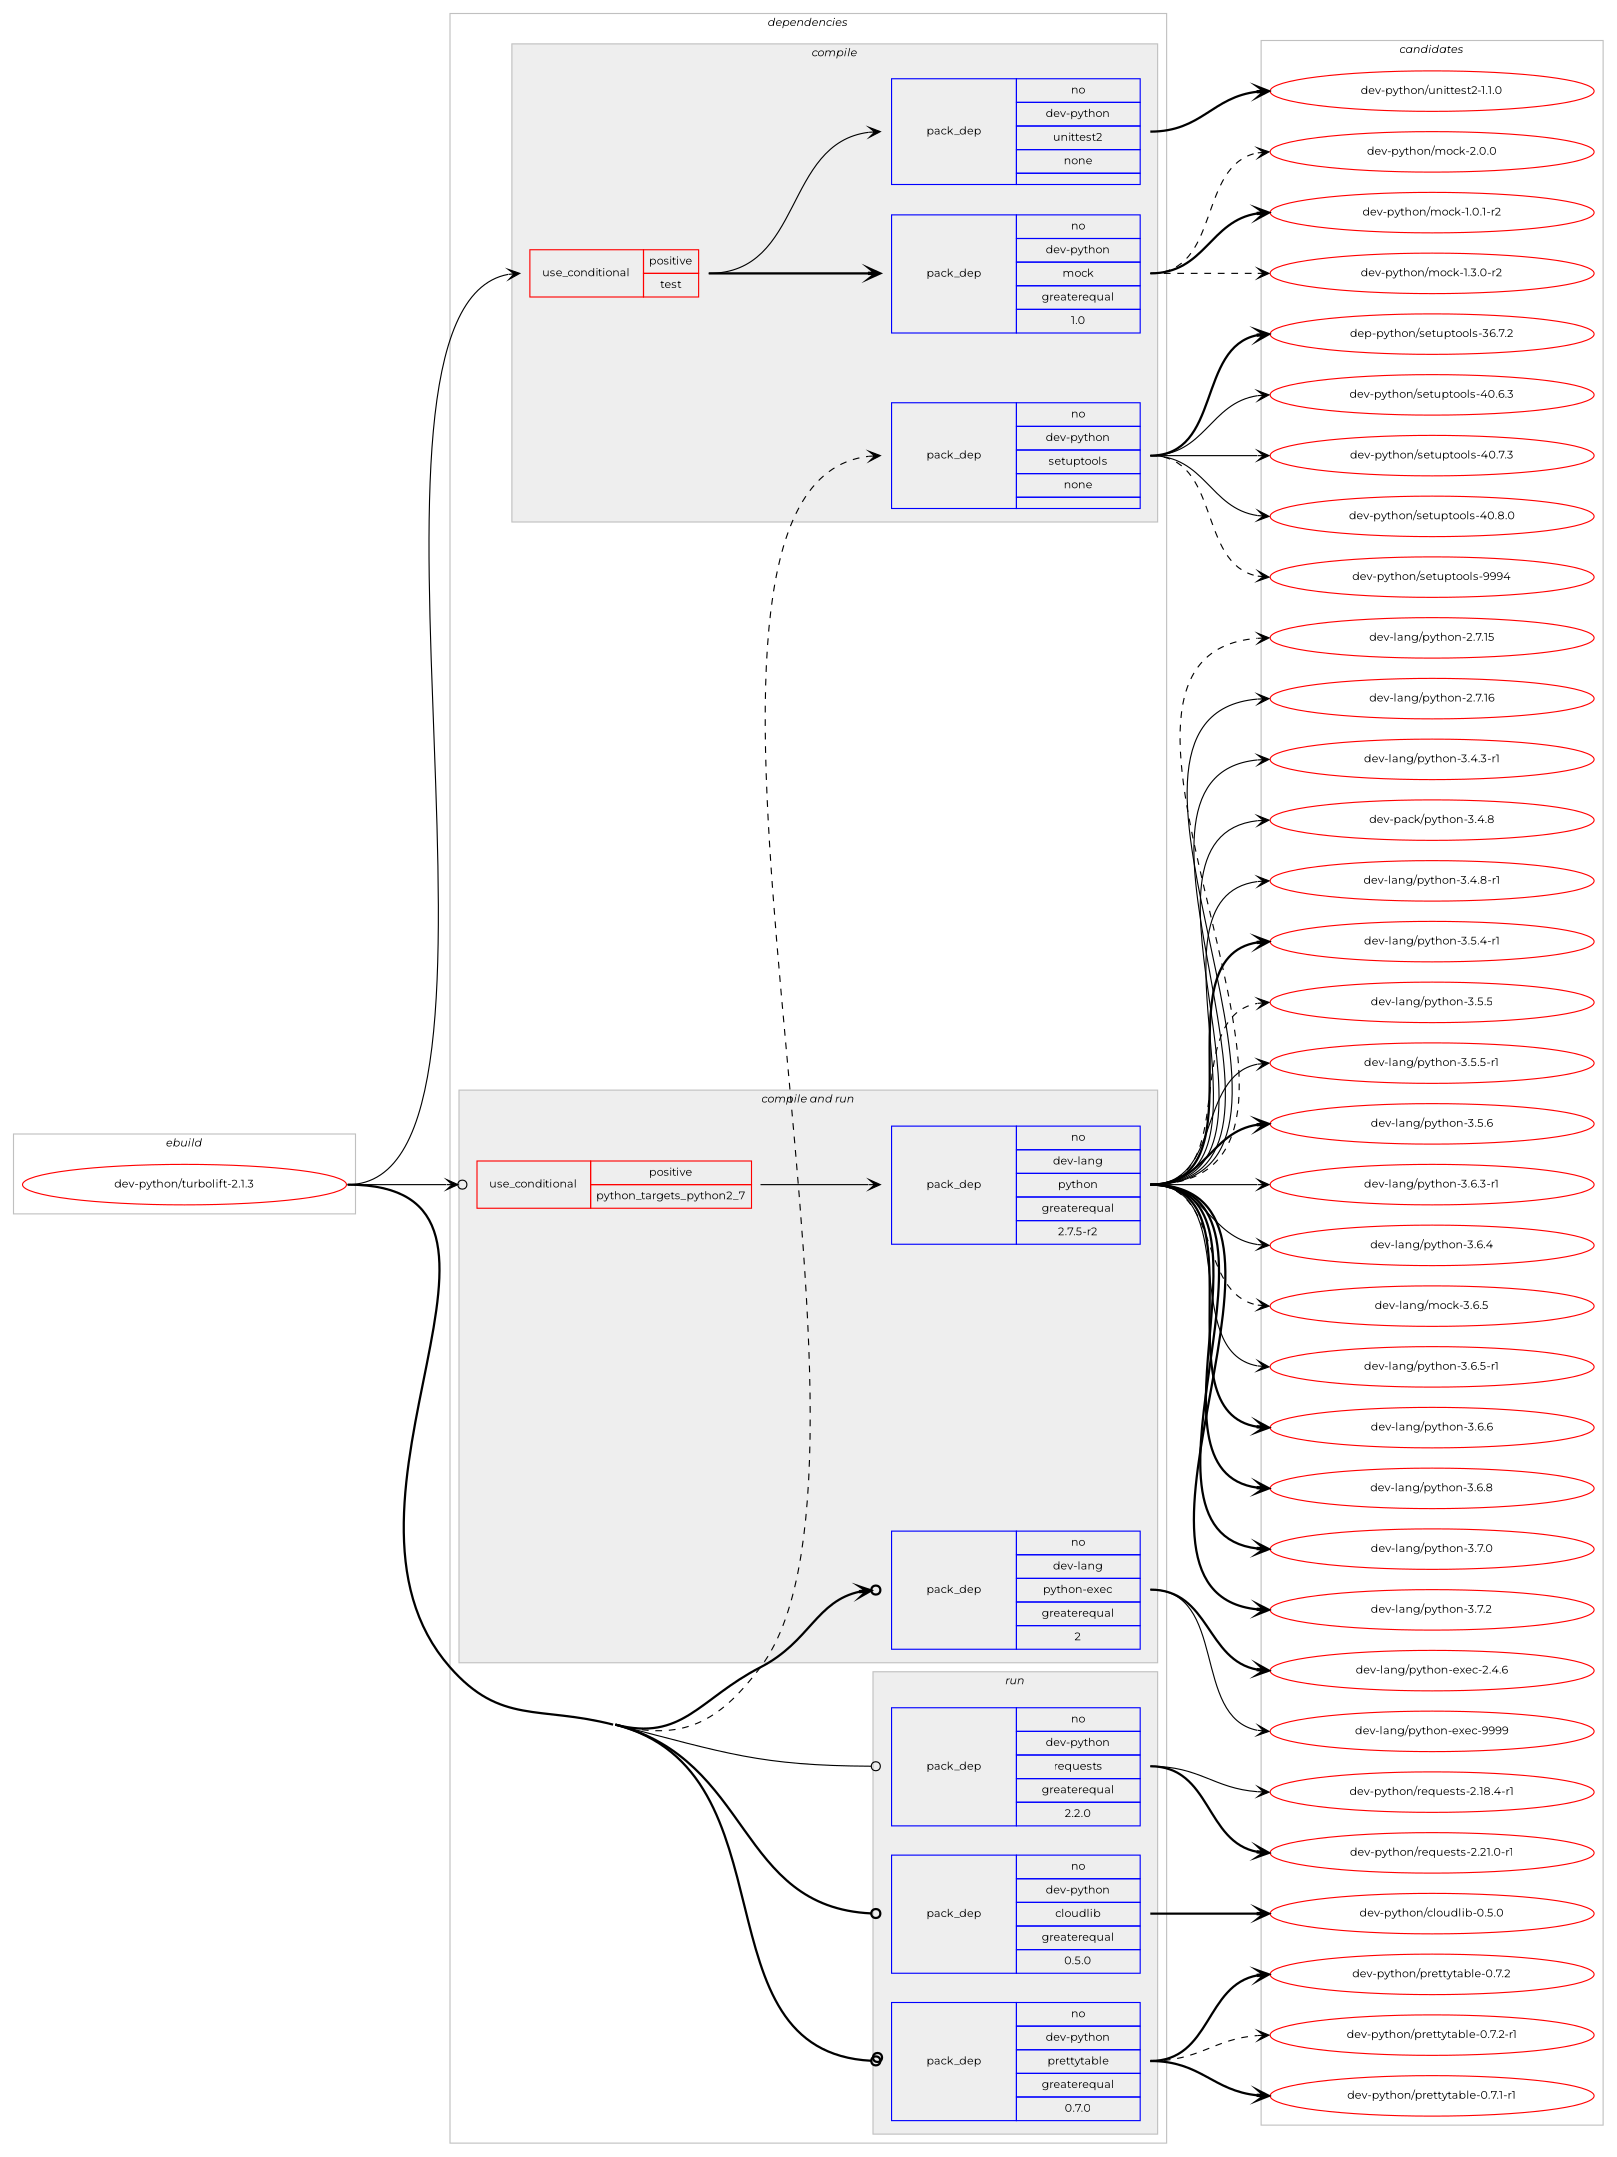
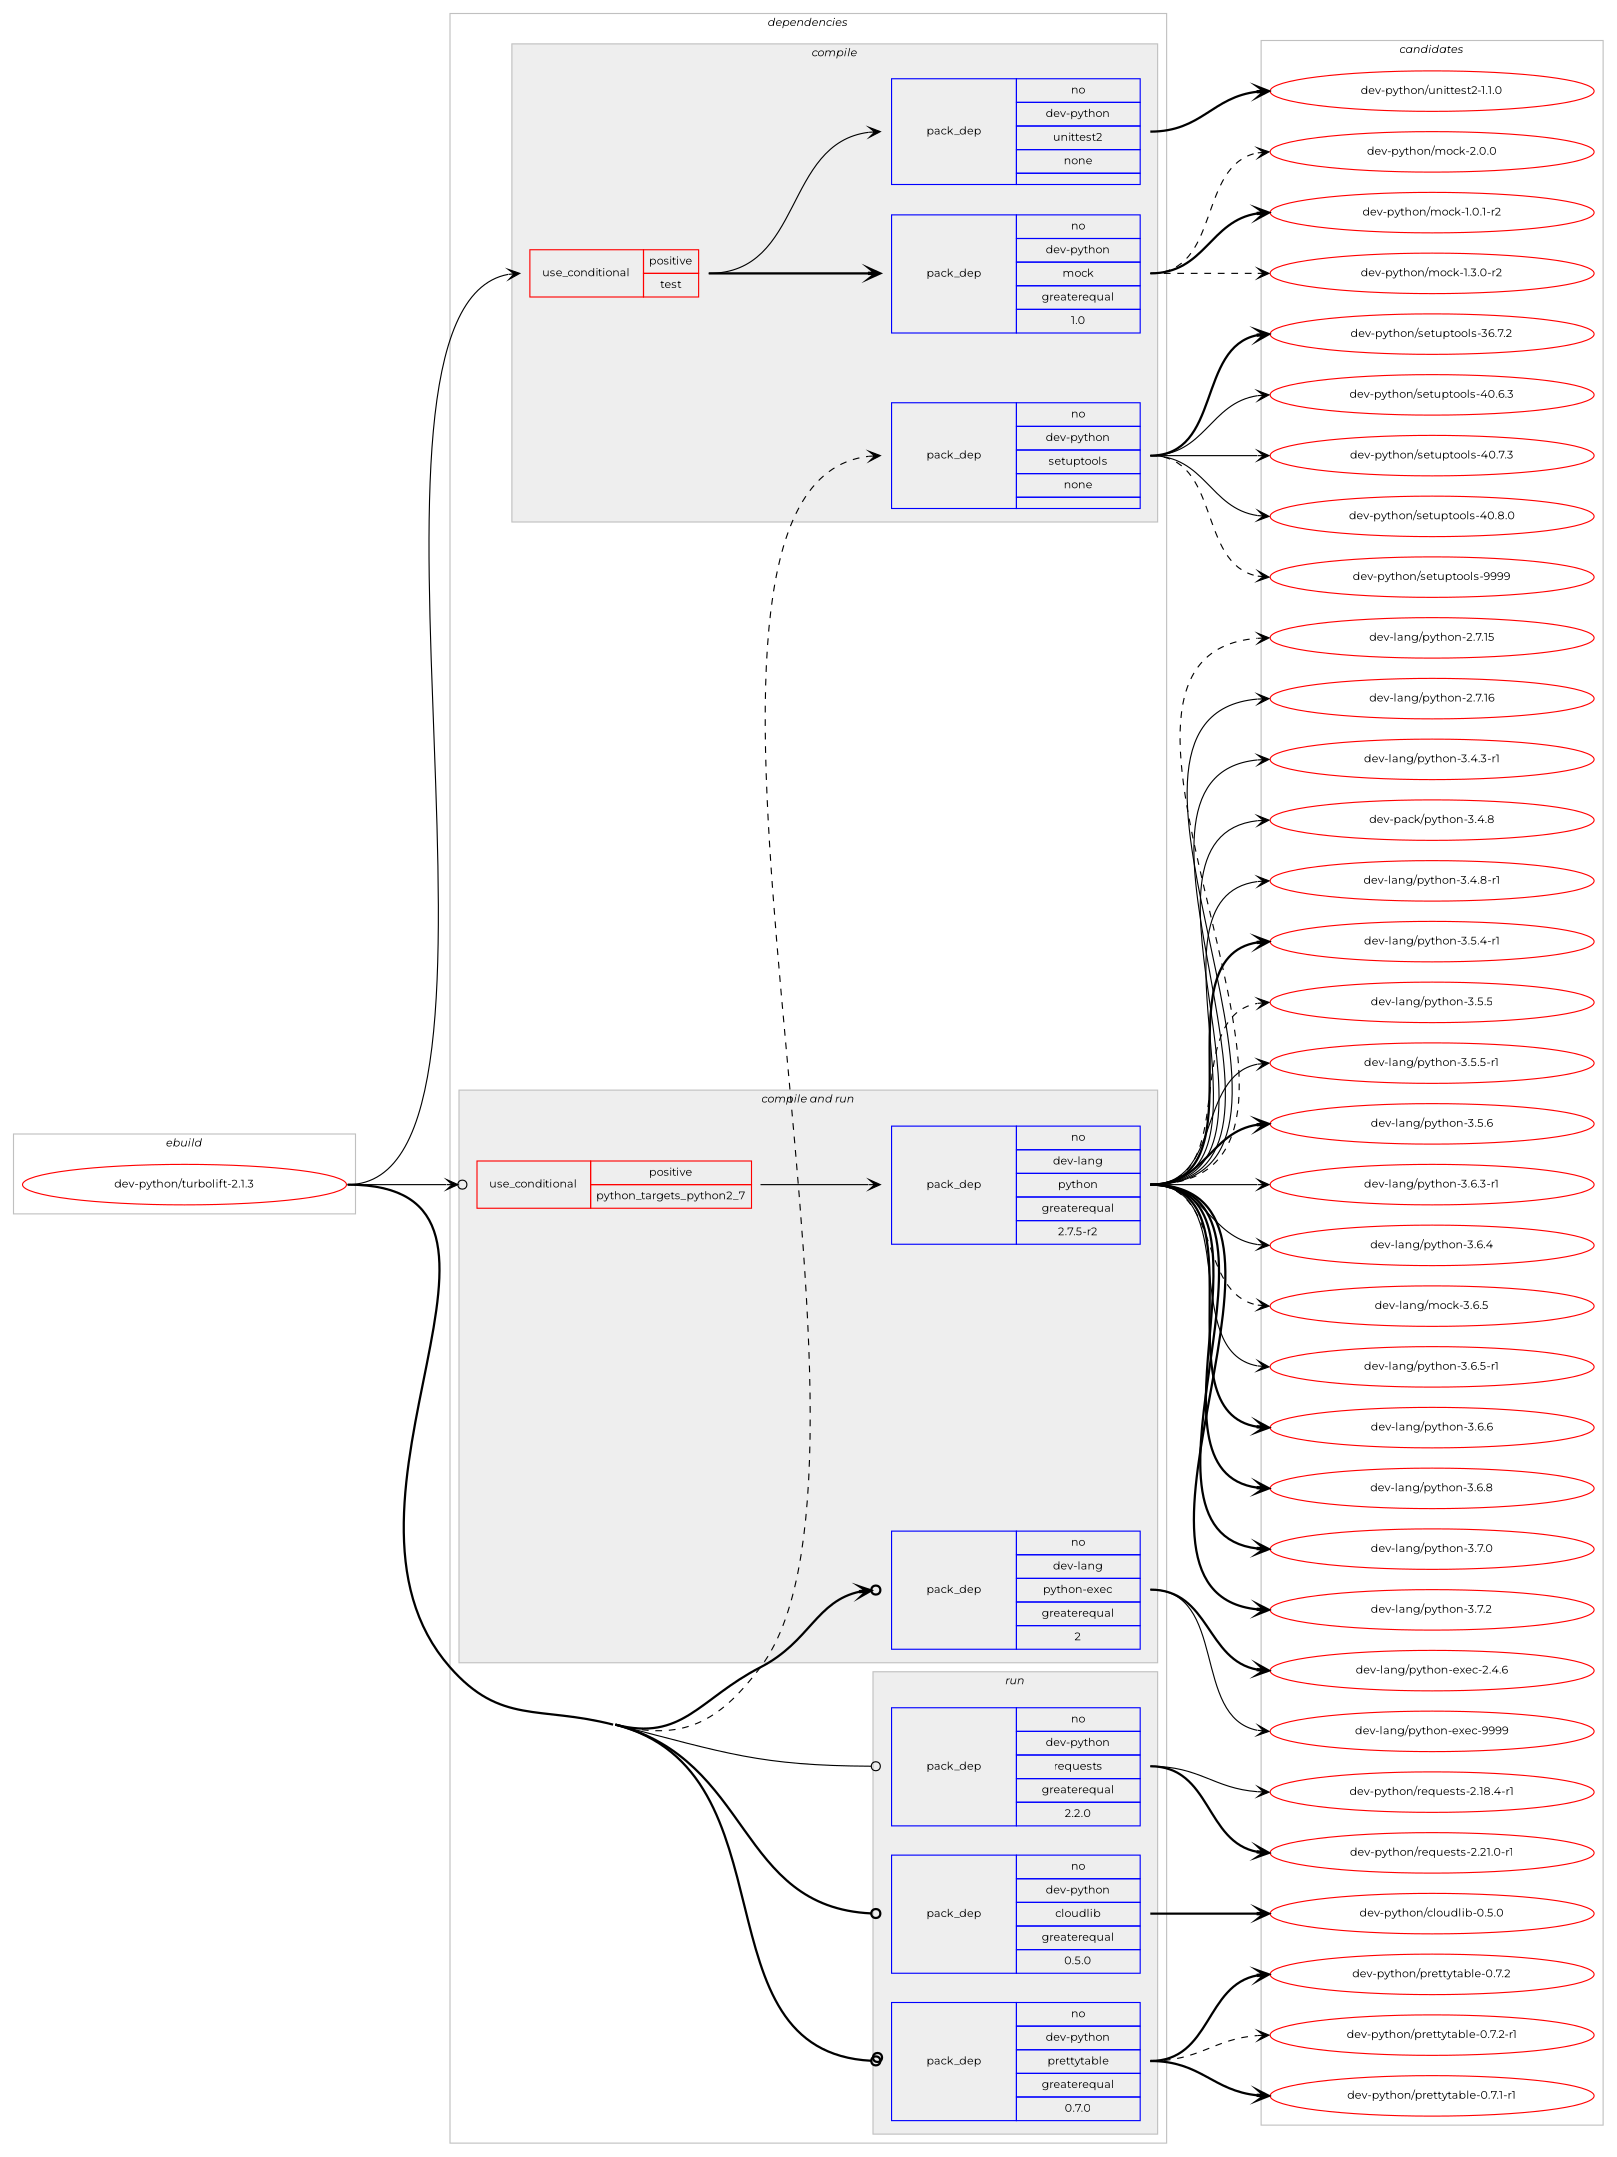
(1432, 334) -> (1432, 334)
(1432, 577) -> (1432, 577)
